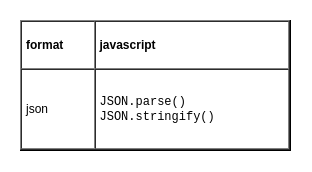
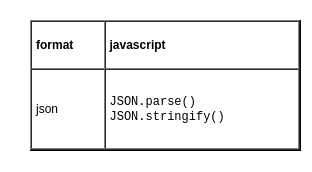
(156, 86) -> (166, 86)
